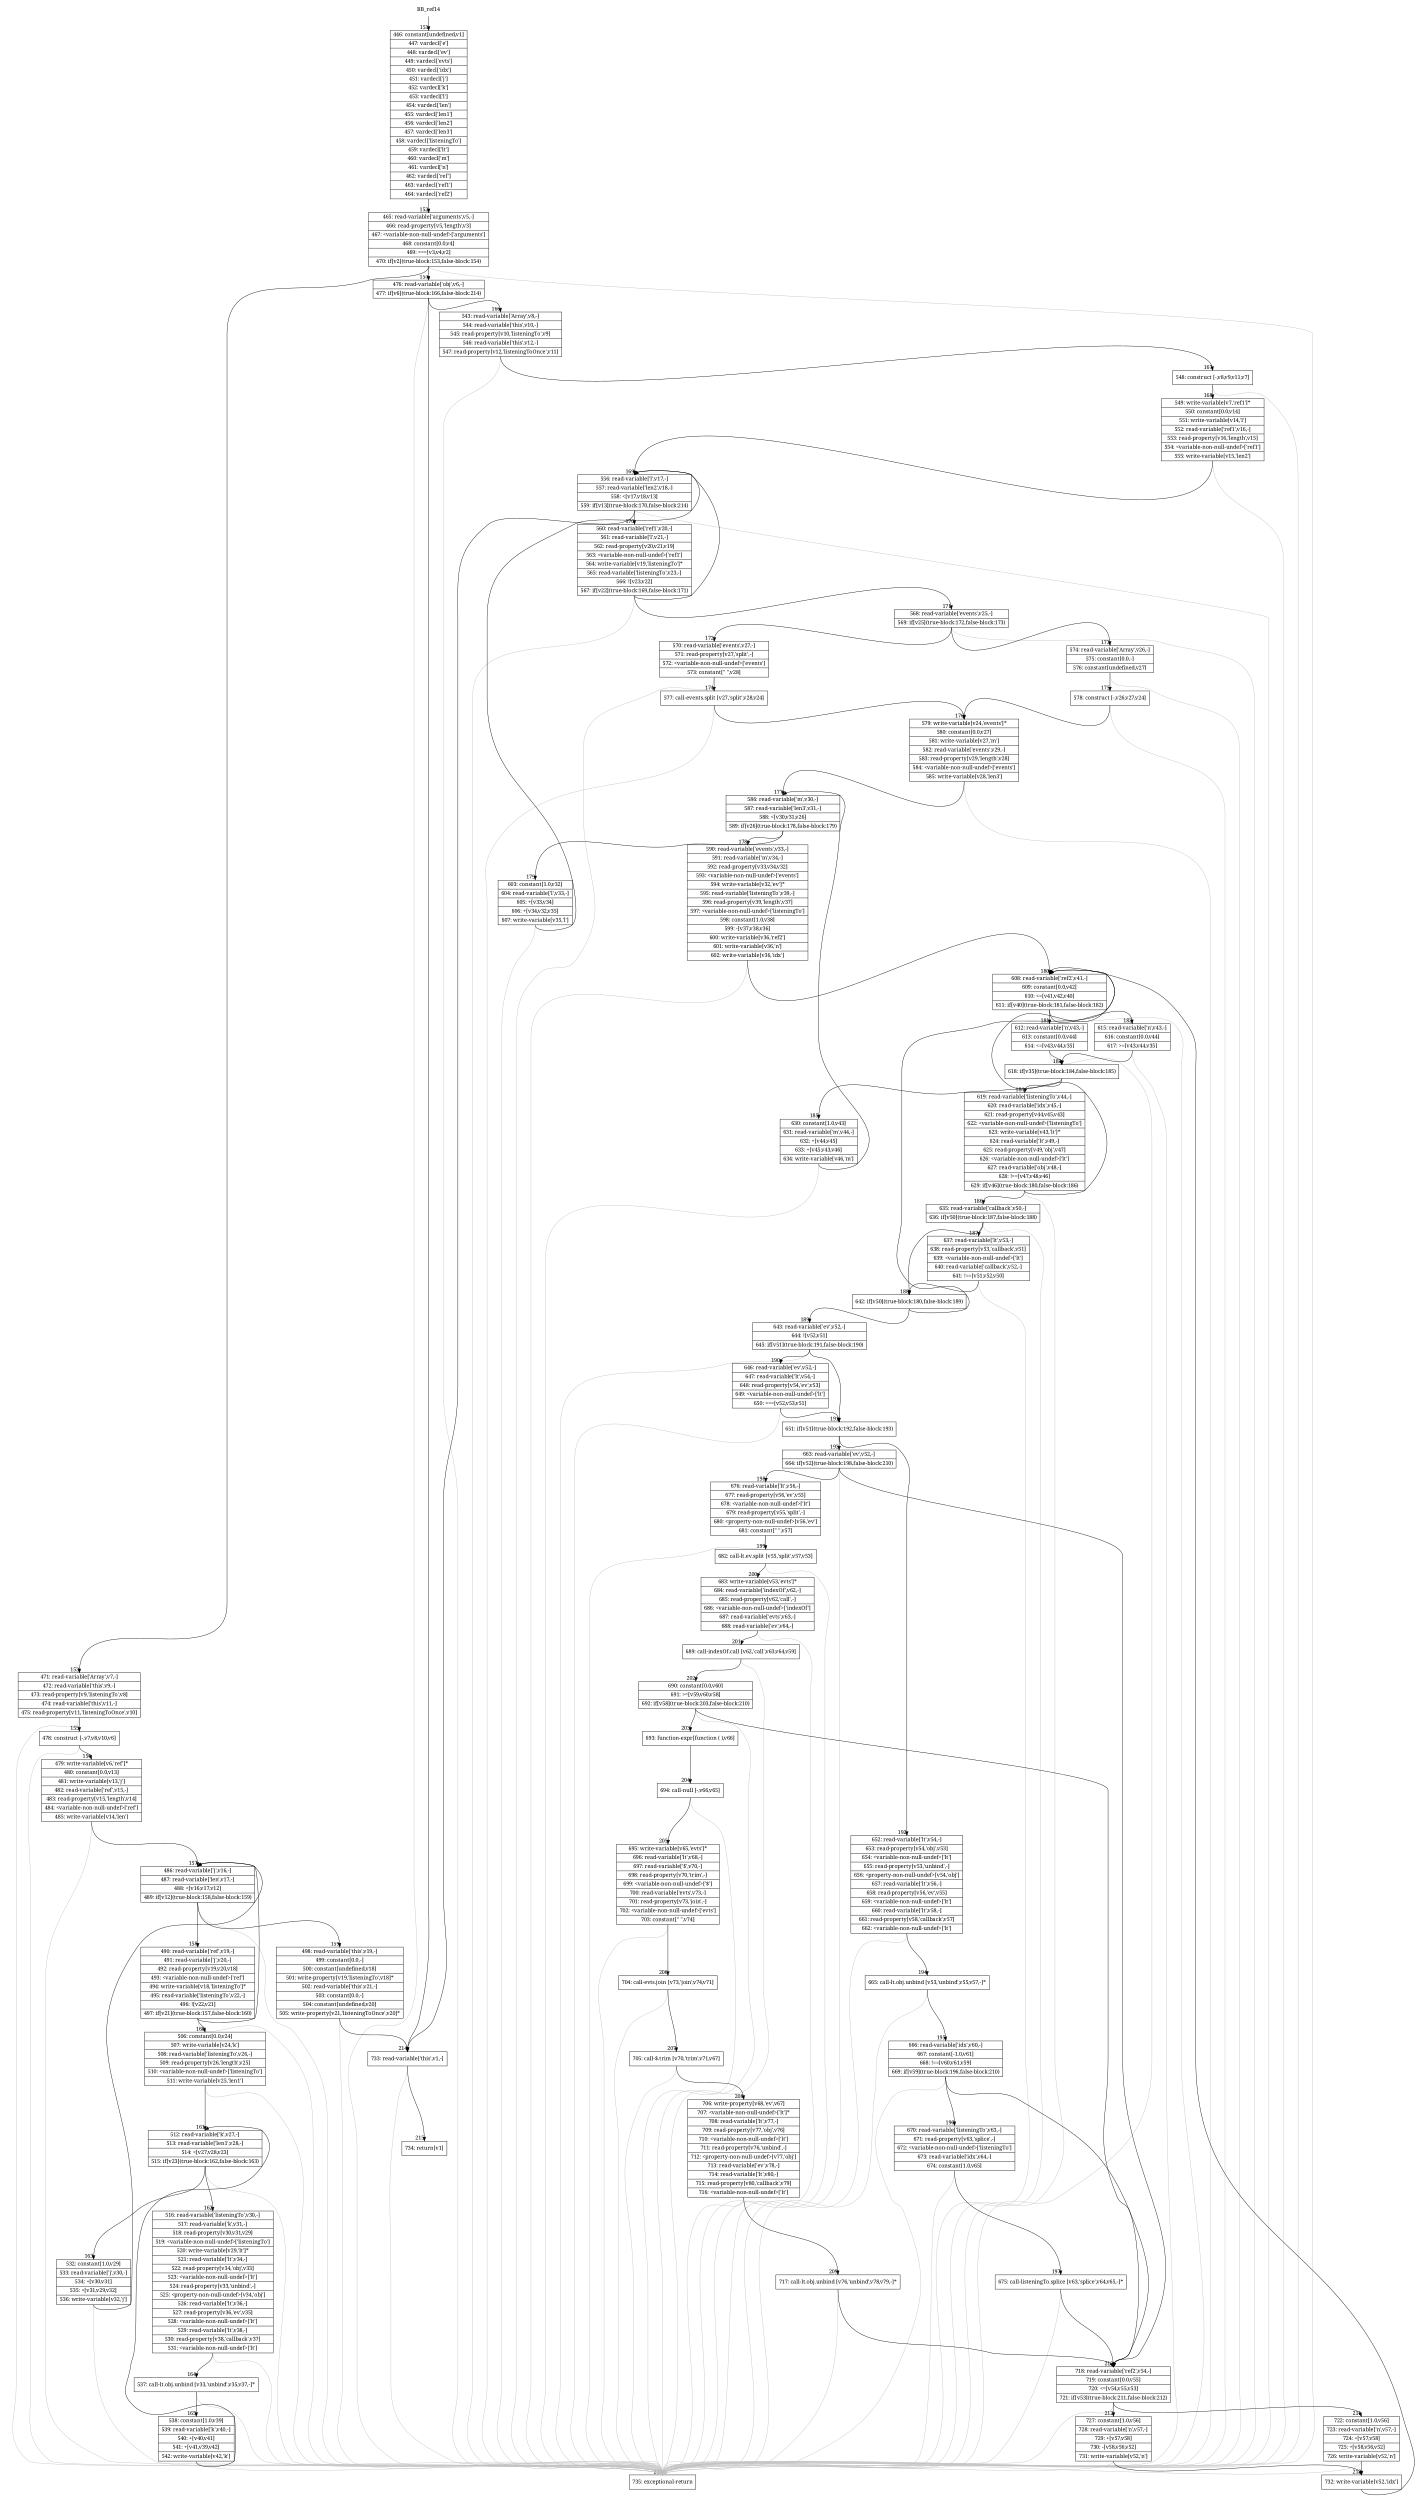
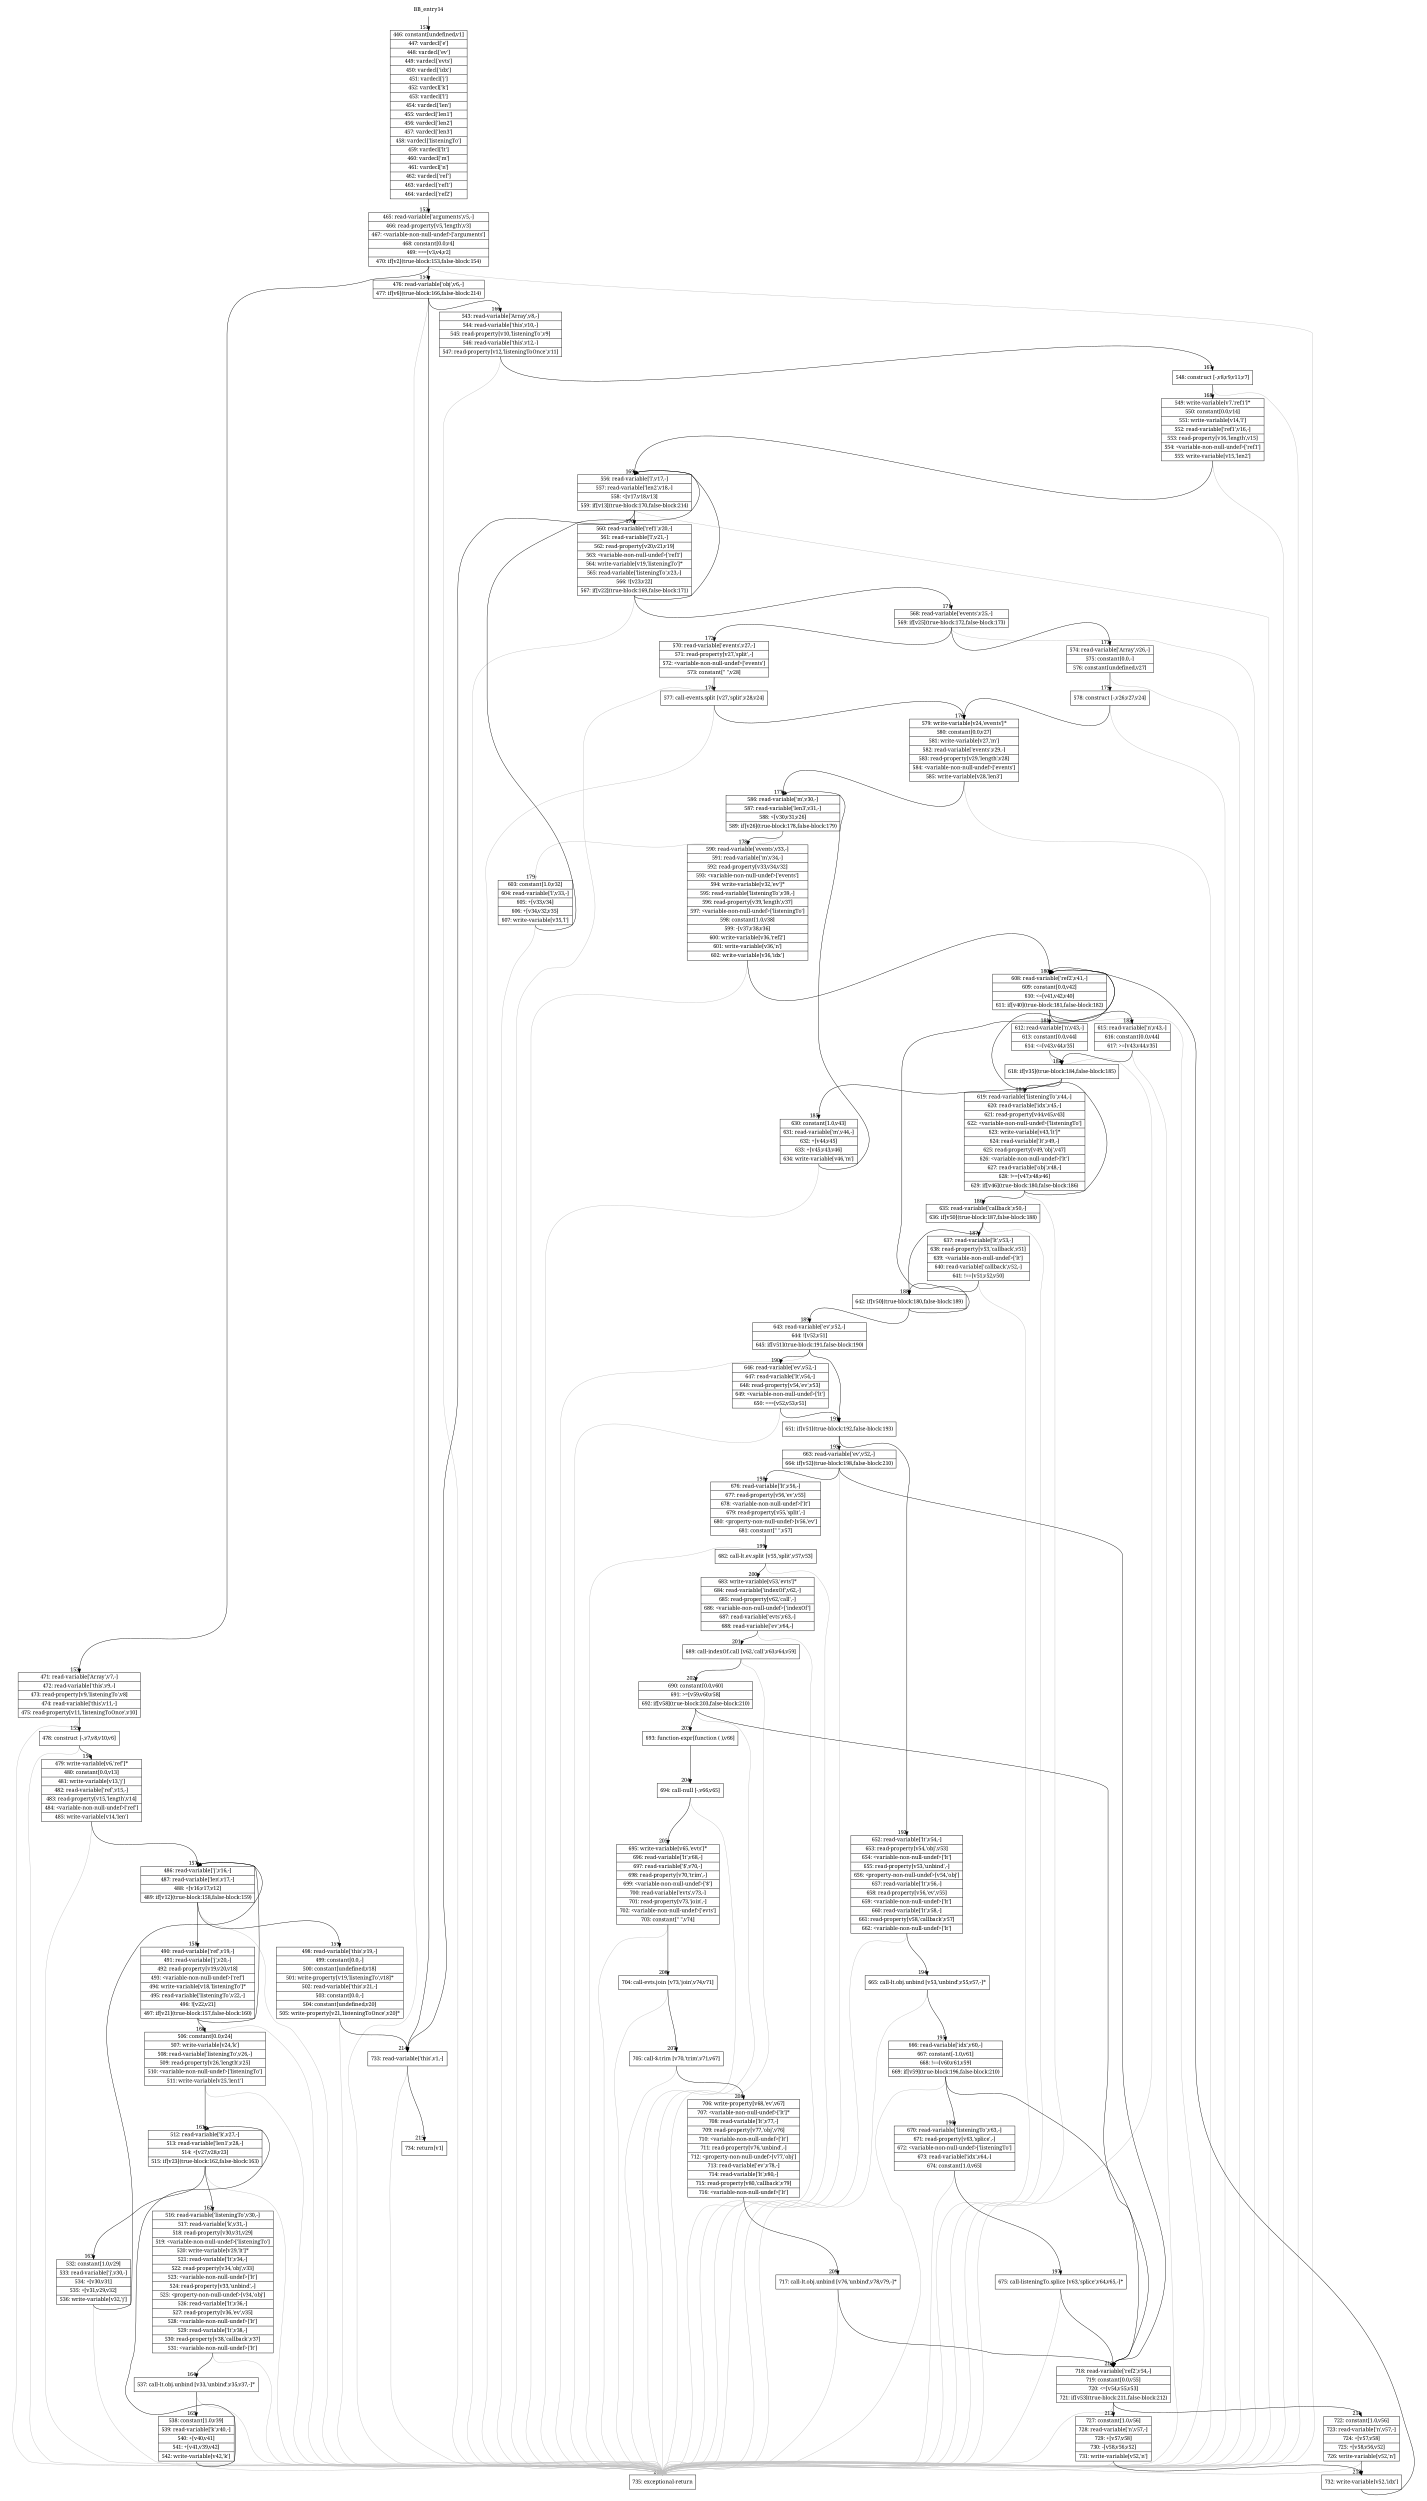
(429, 10) -> (429, 10)
(652, 847) -> (652, 847)
